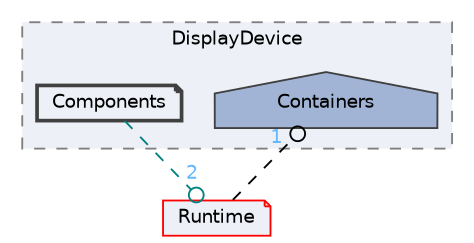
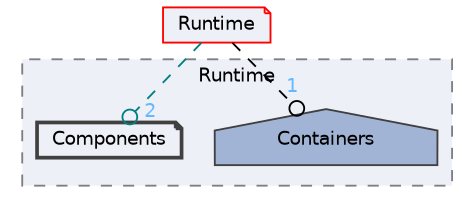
(237, 40) -> (237, 77)
(163, 160) -> (168, 77)
